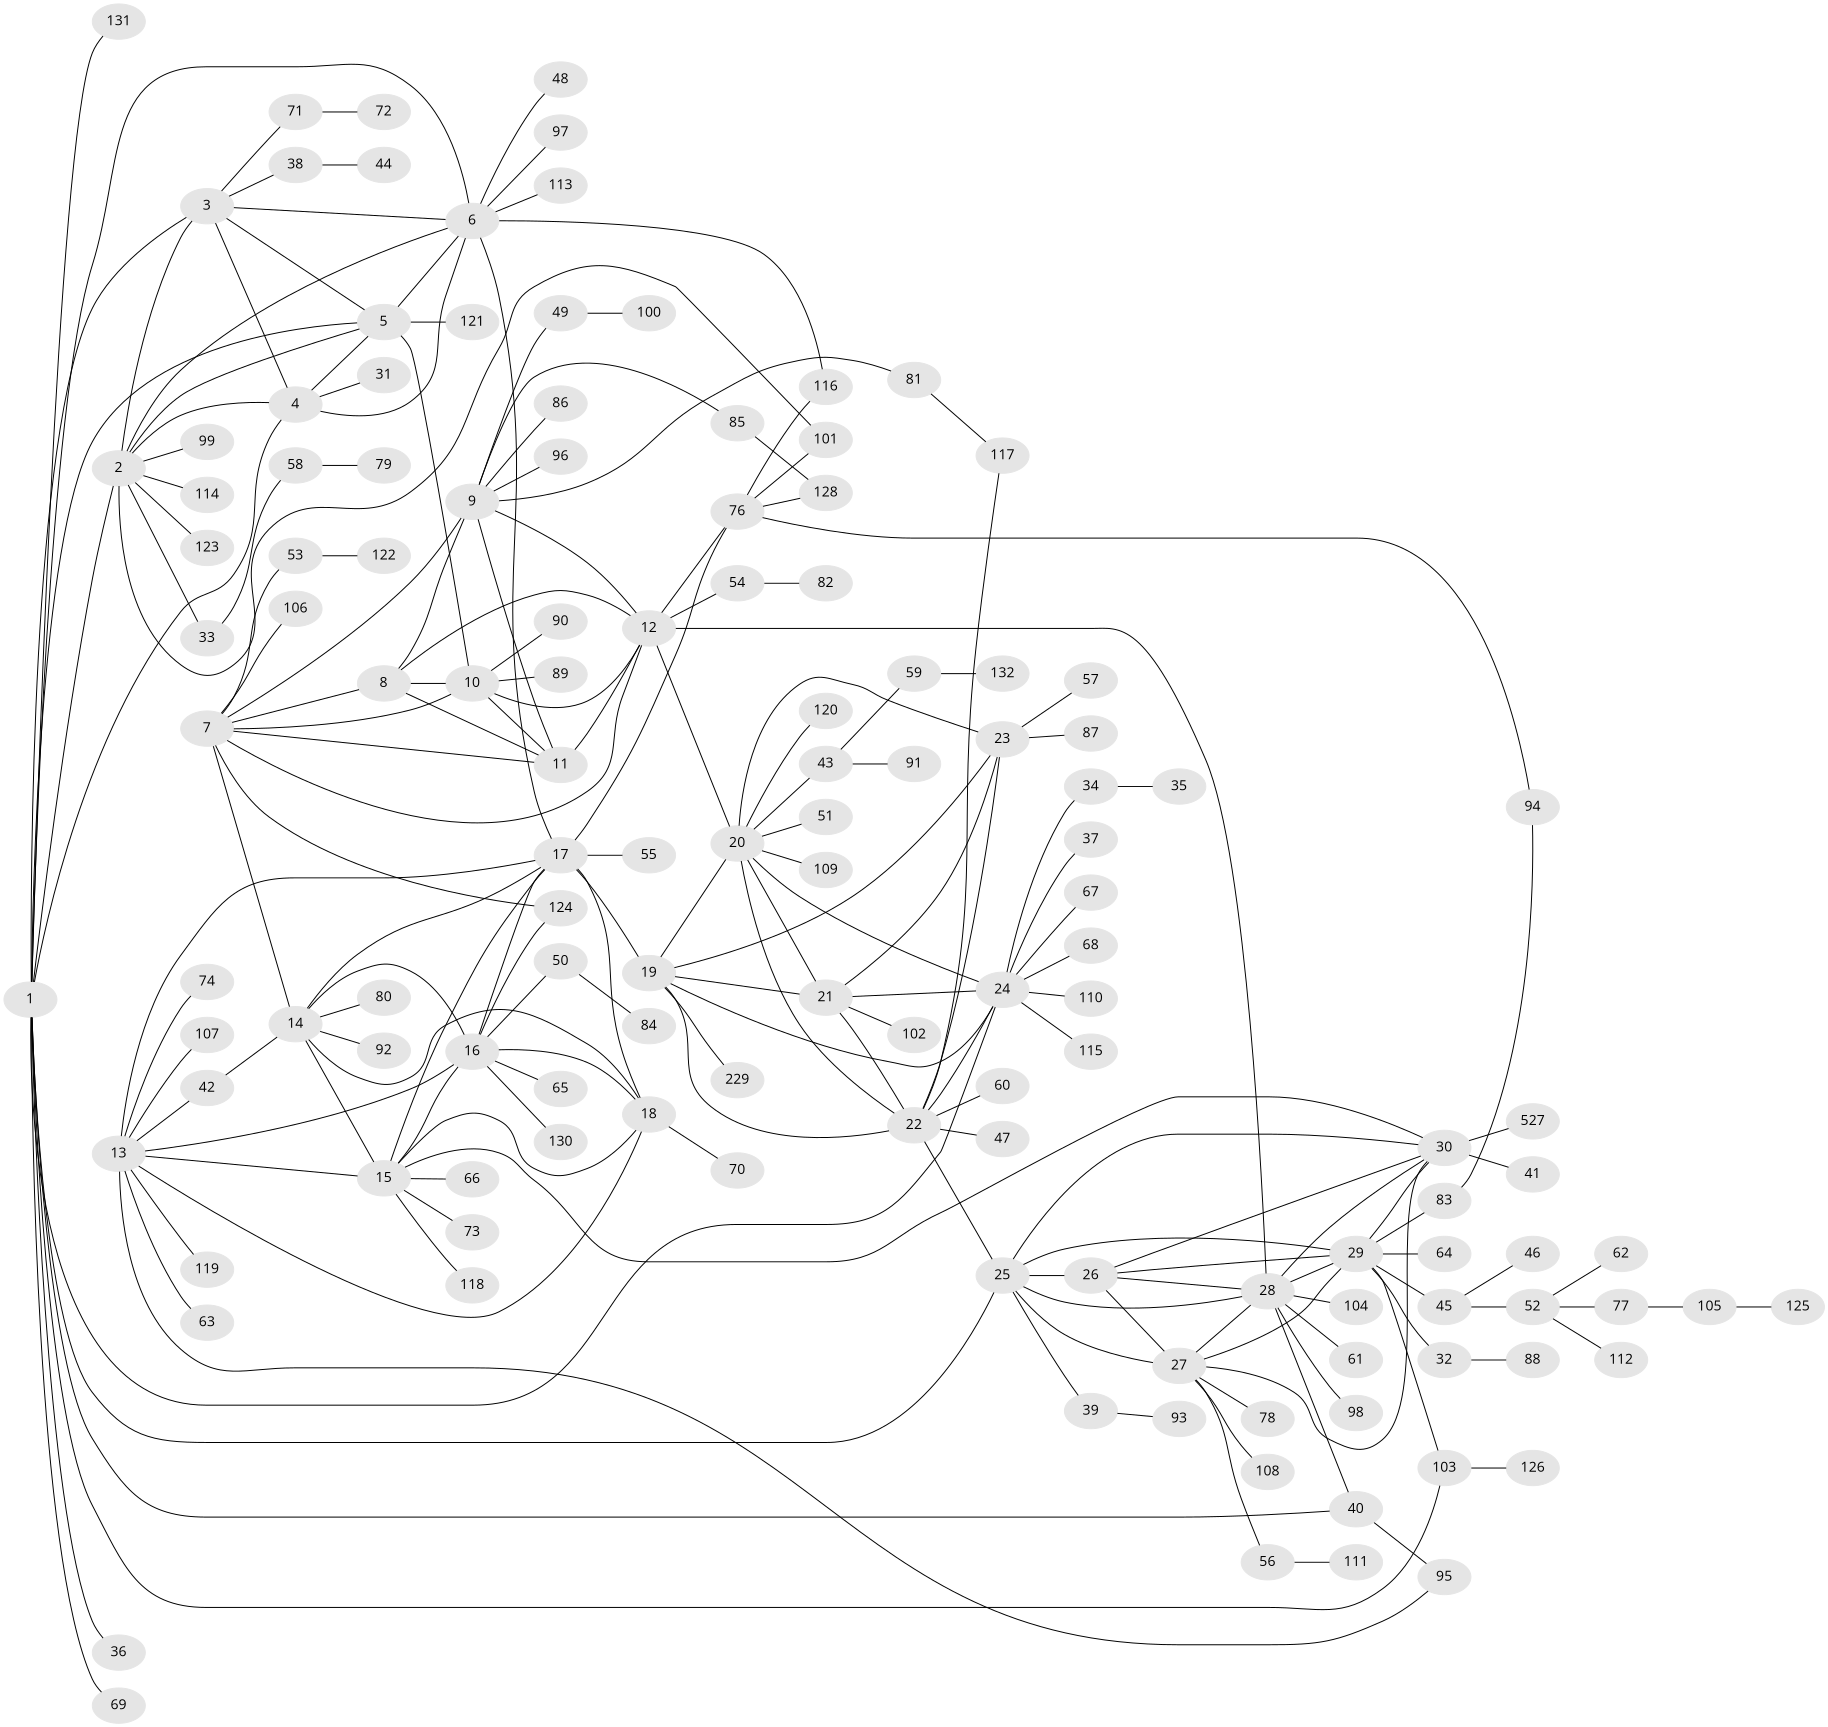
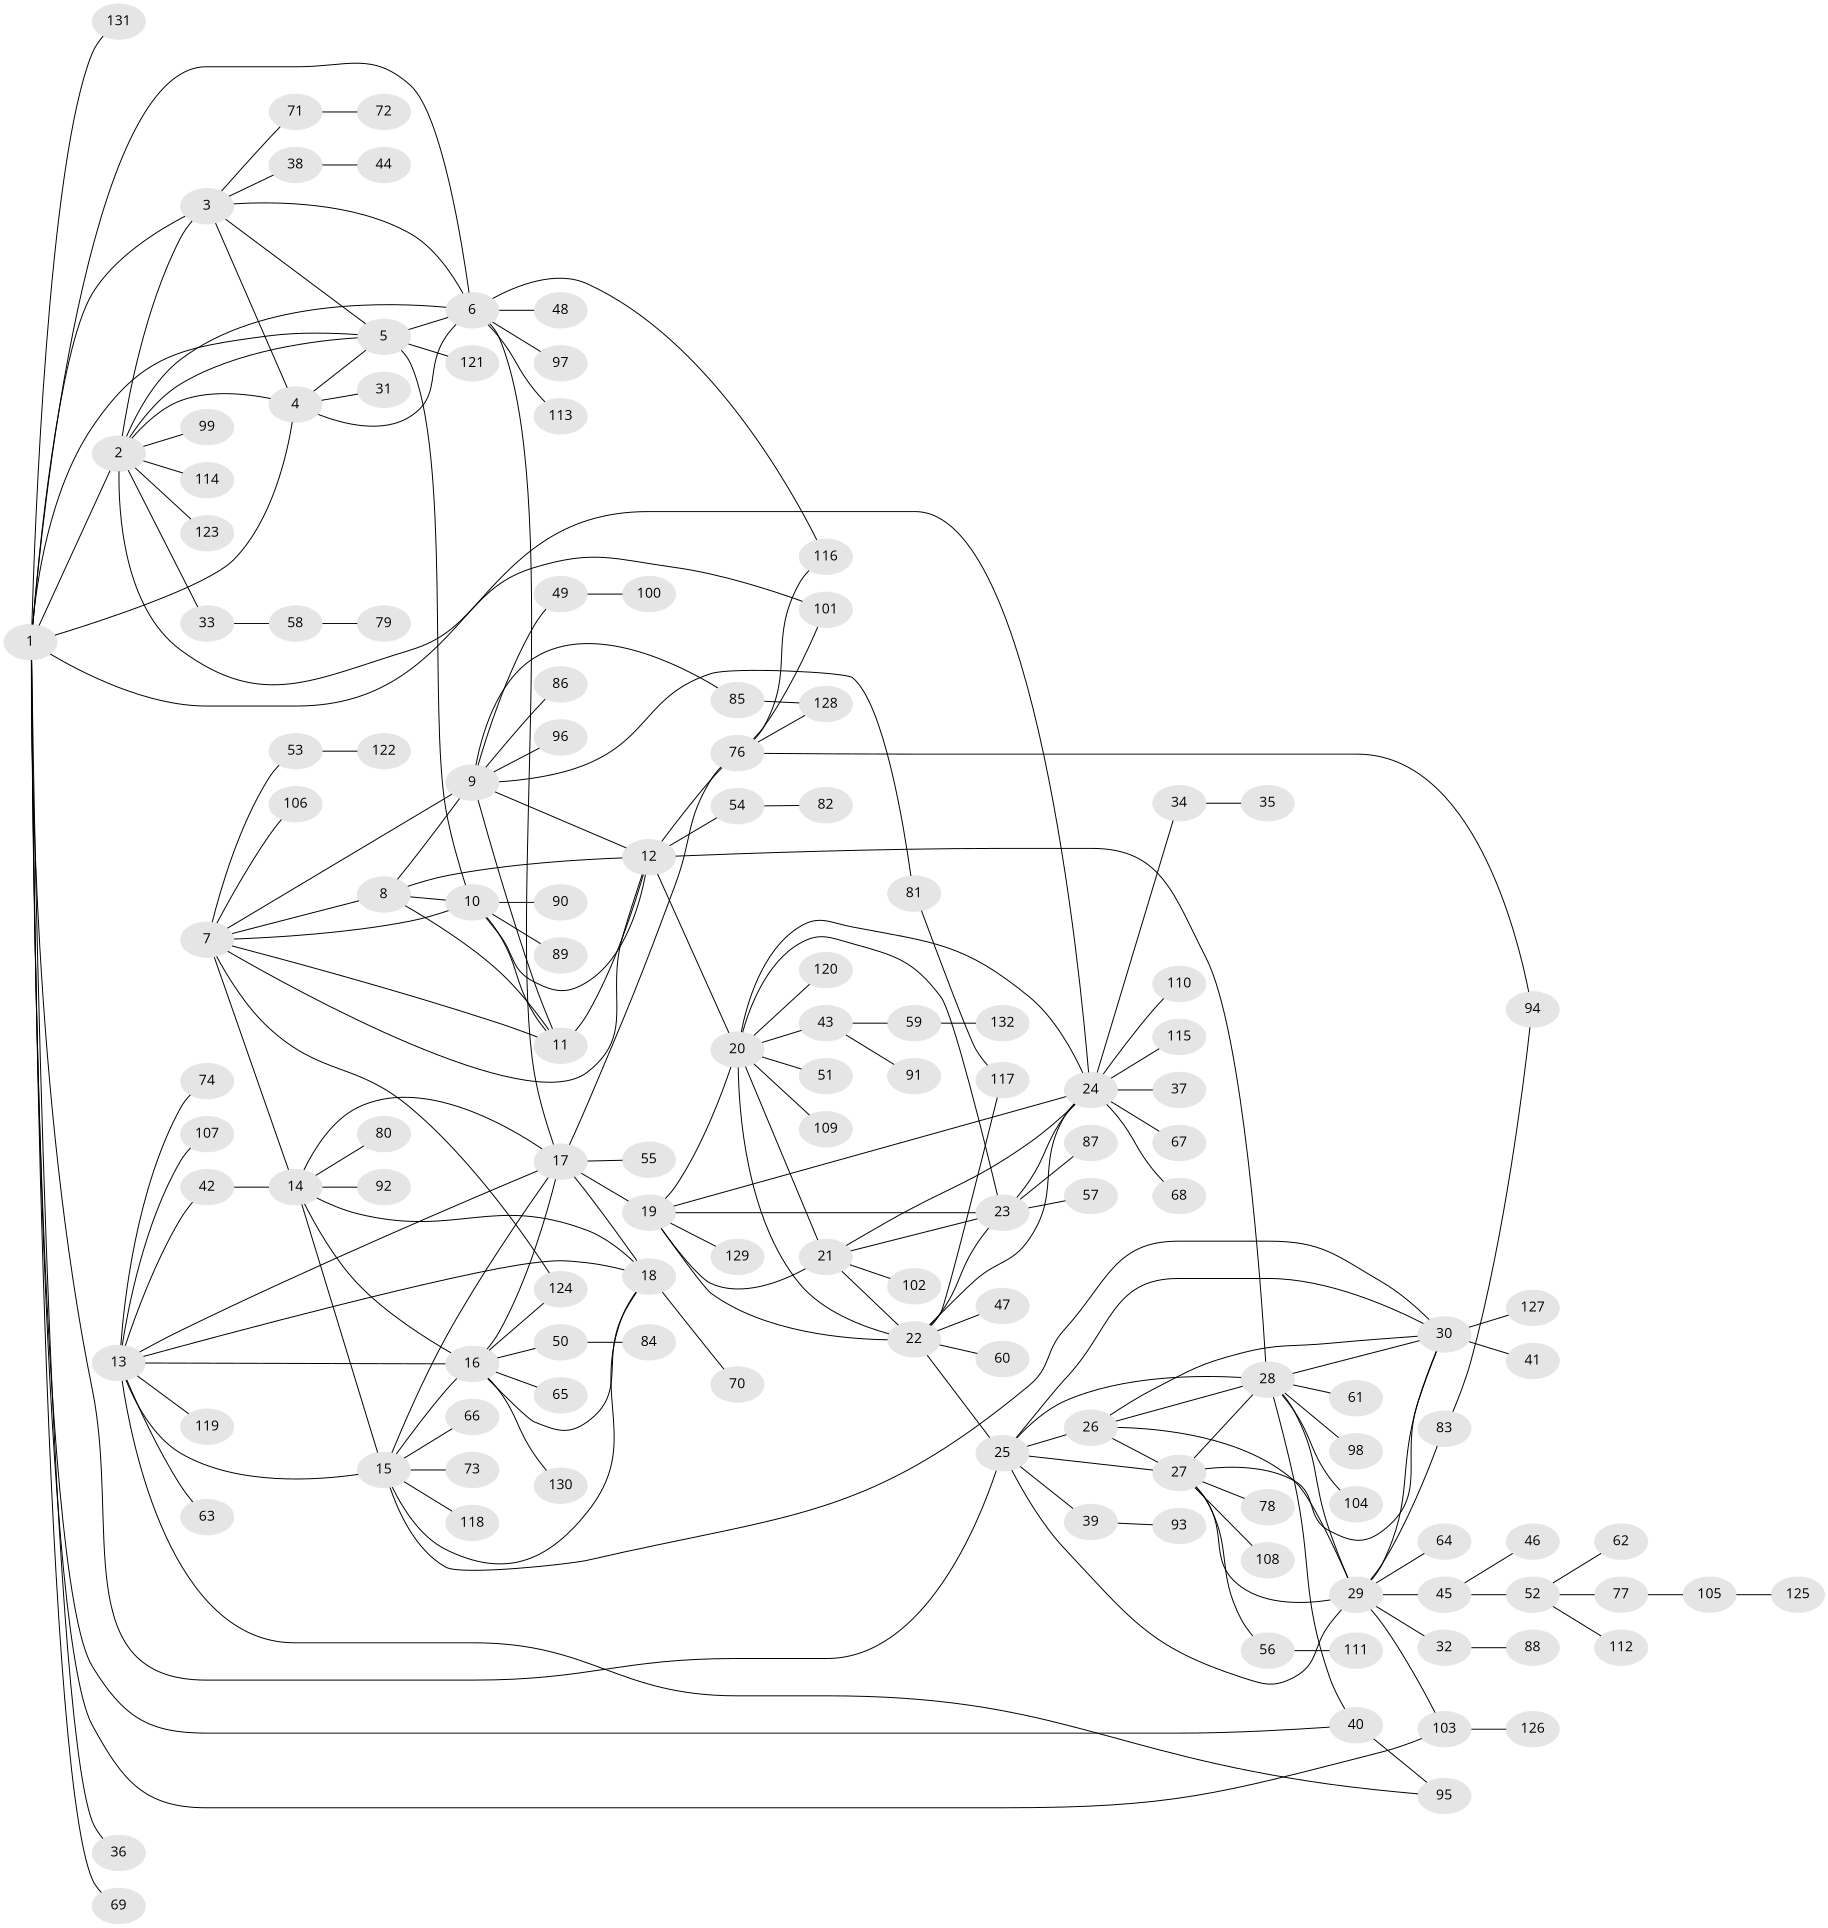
(737, 1080) -> (737, 1257)
(1533, 1121) -> (1533, 1308)
none -> (1044, 1153)
